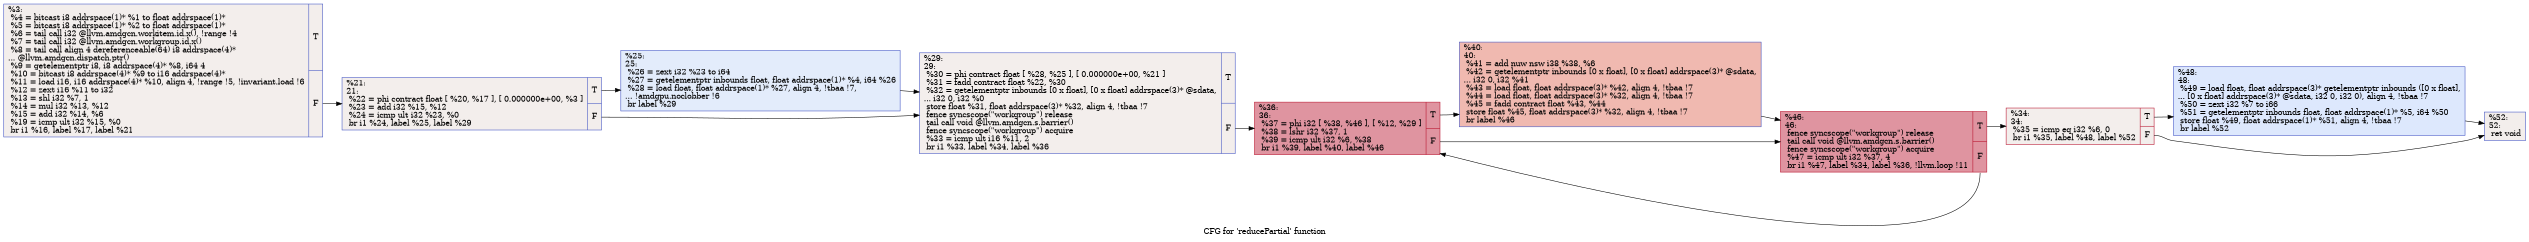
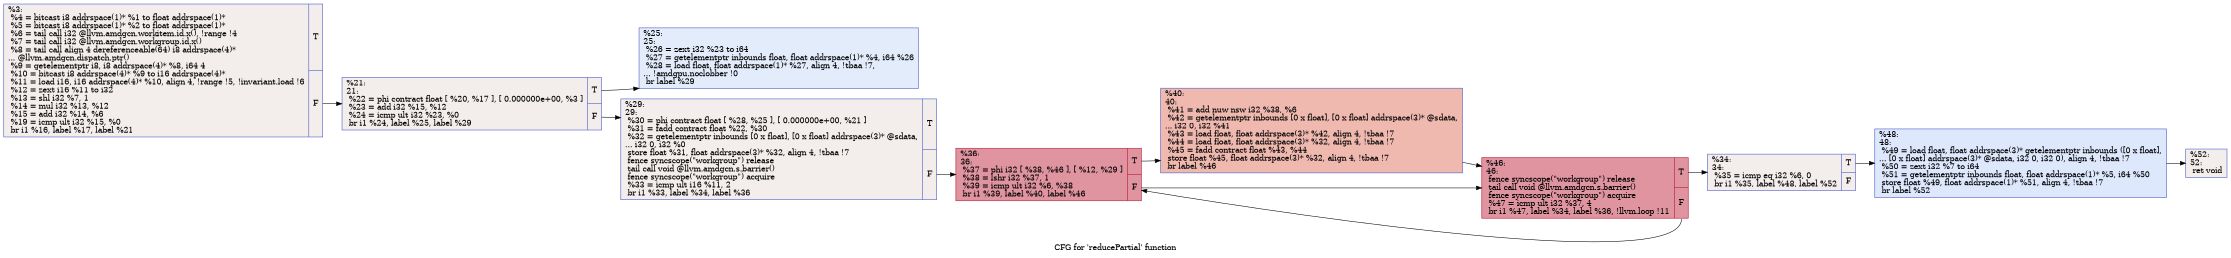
(1530, 64) -> (1231, 110)
(907, 91) -> none
(673, 97) -> (691, 74)
(2228, 105) -> (1929, 167)
(2080, 126) -> (1781, 172)
(2316, 156) -> none
